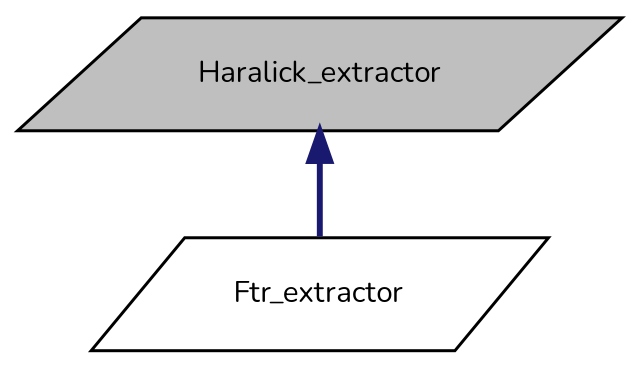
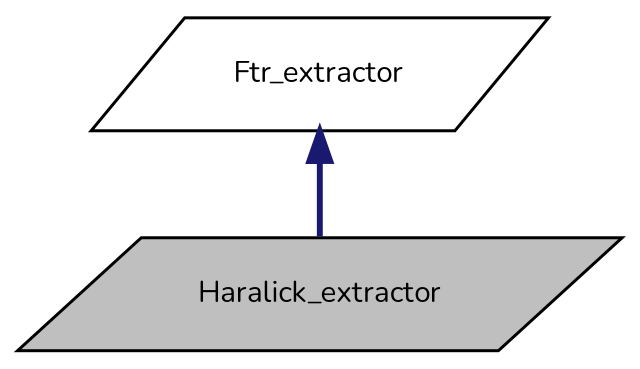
(320, 199) -> (320, 199)
